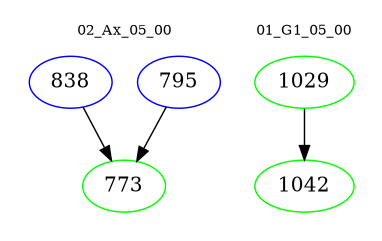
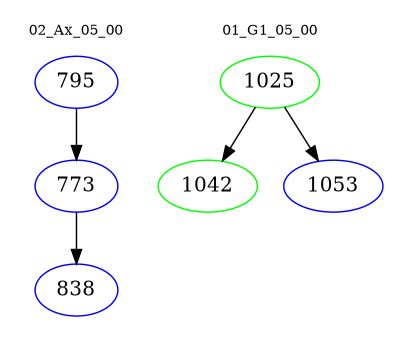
(304, 82) -> (270, 82)
(94, 127) -> (76, 231)
(124, 186) -> (76, 186)
none -> (333, 186)
